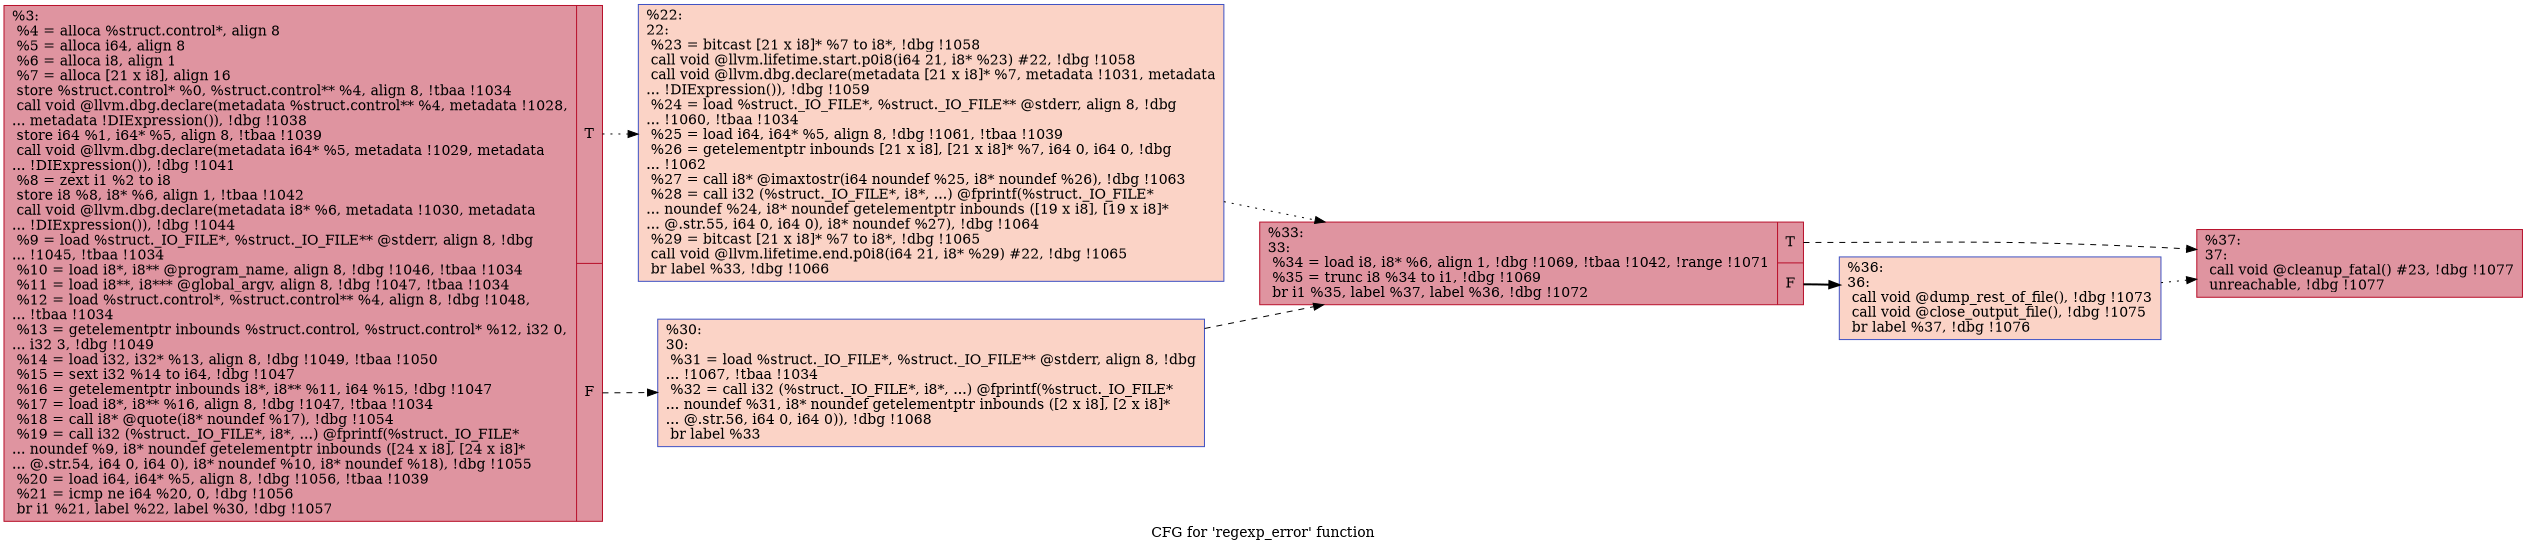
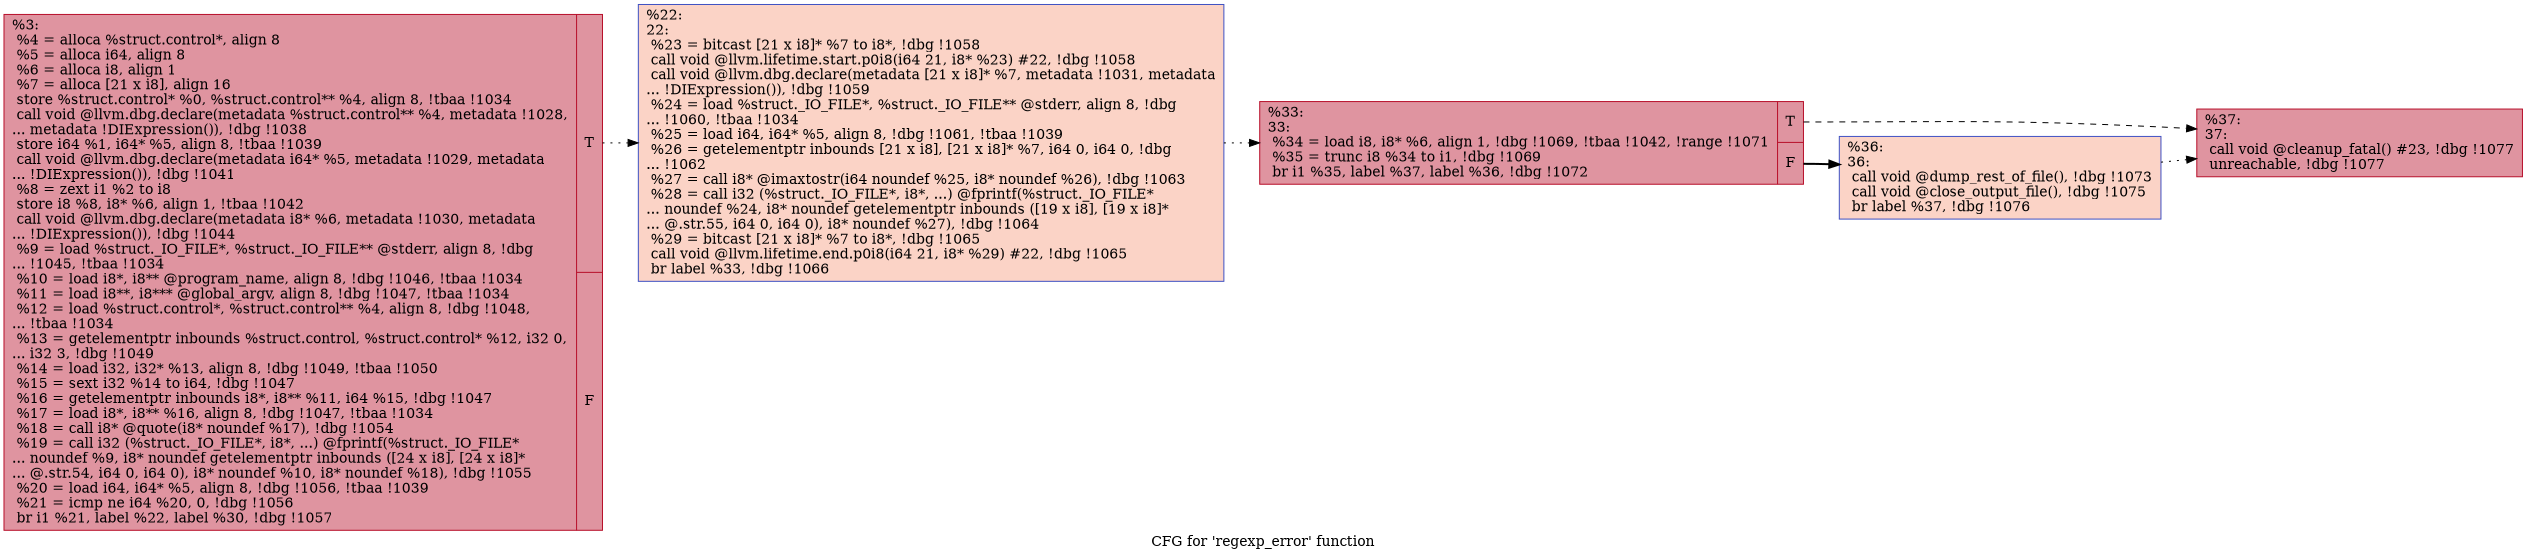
(931, 383) -> none
